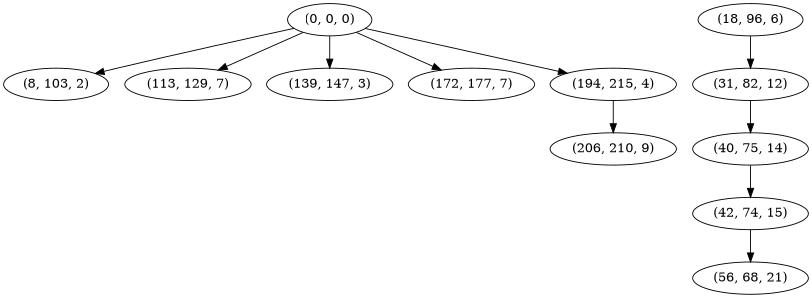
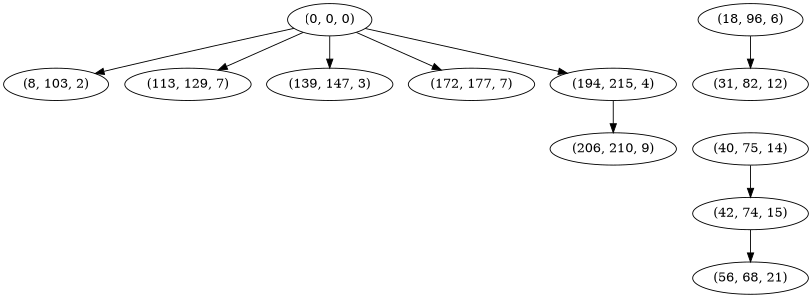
(751, 112) -> none
